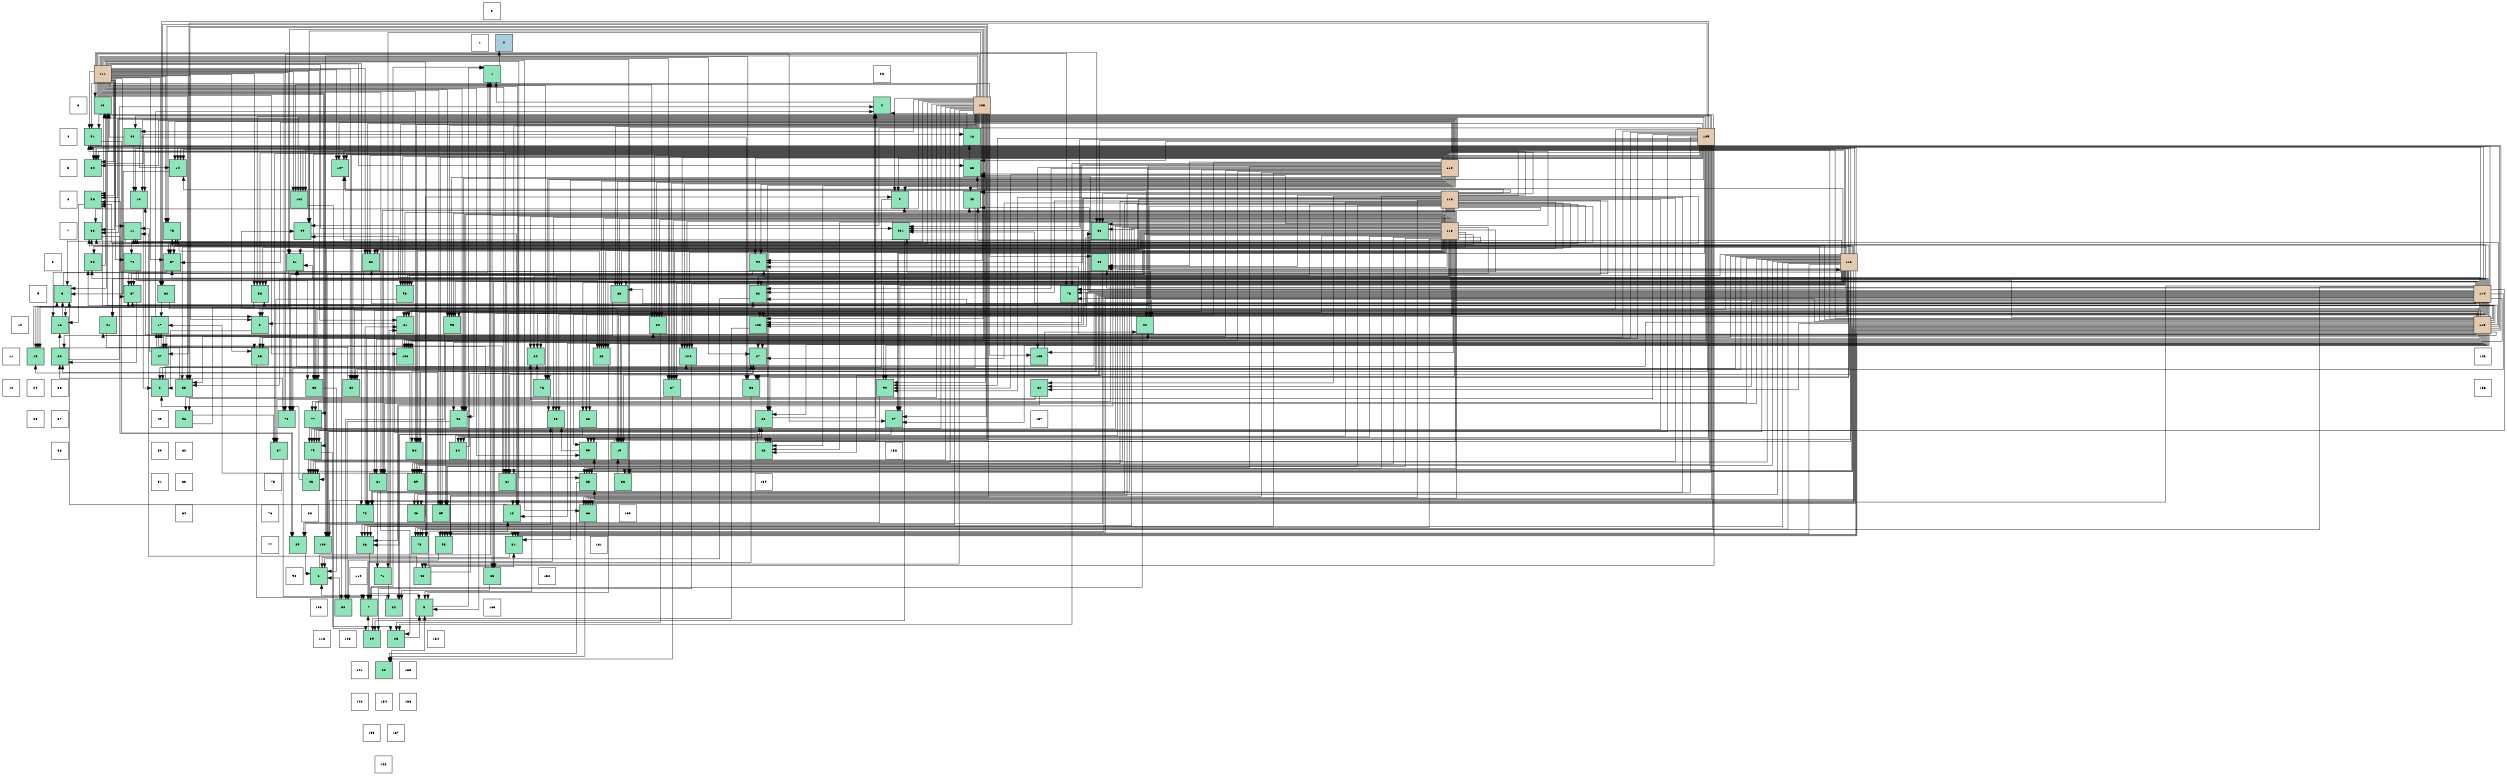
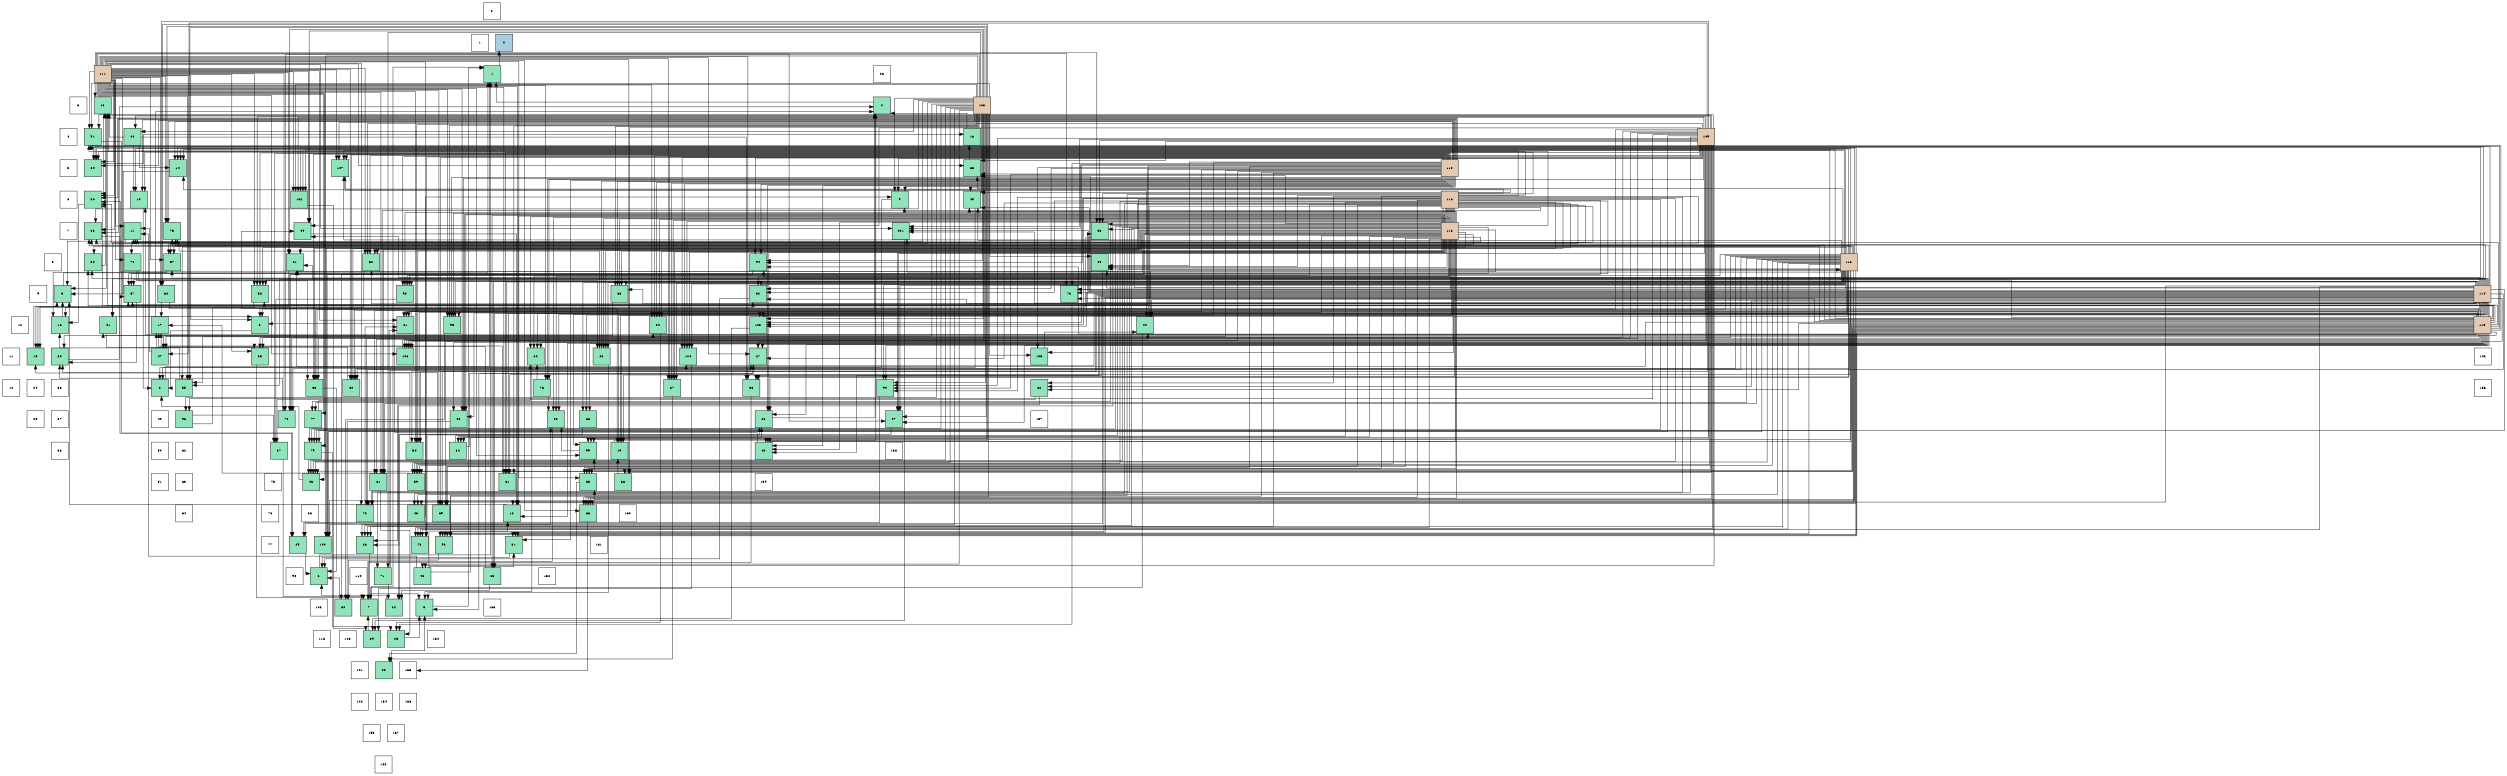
(767, 122) -> none
(615, 124) -> none
(554, 656) -> (578, 671)
